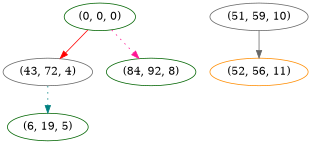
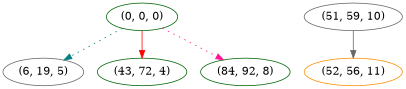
(48, 72) -> (142, 72)
(48, 96) -> (96, 42)
(48, 127) -> (43, 72)
